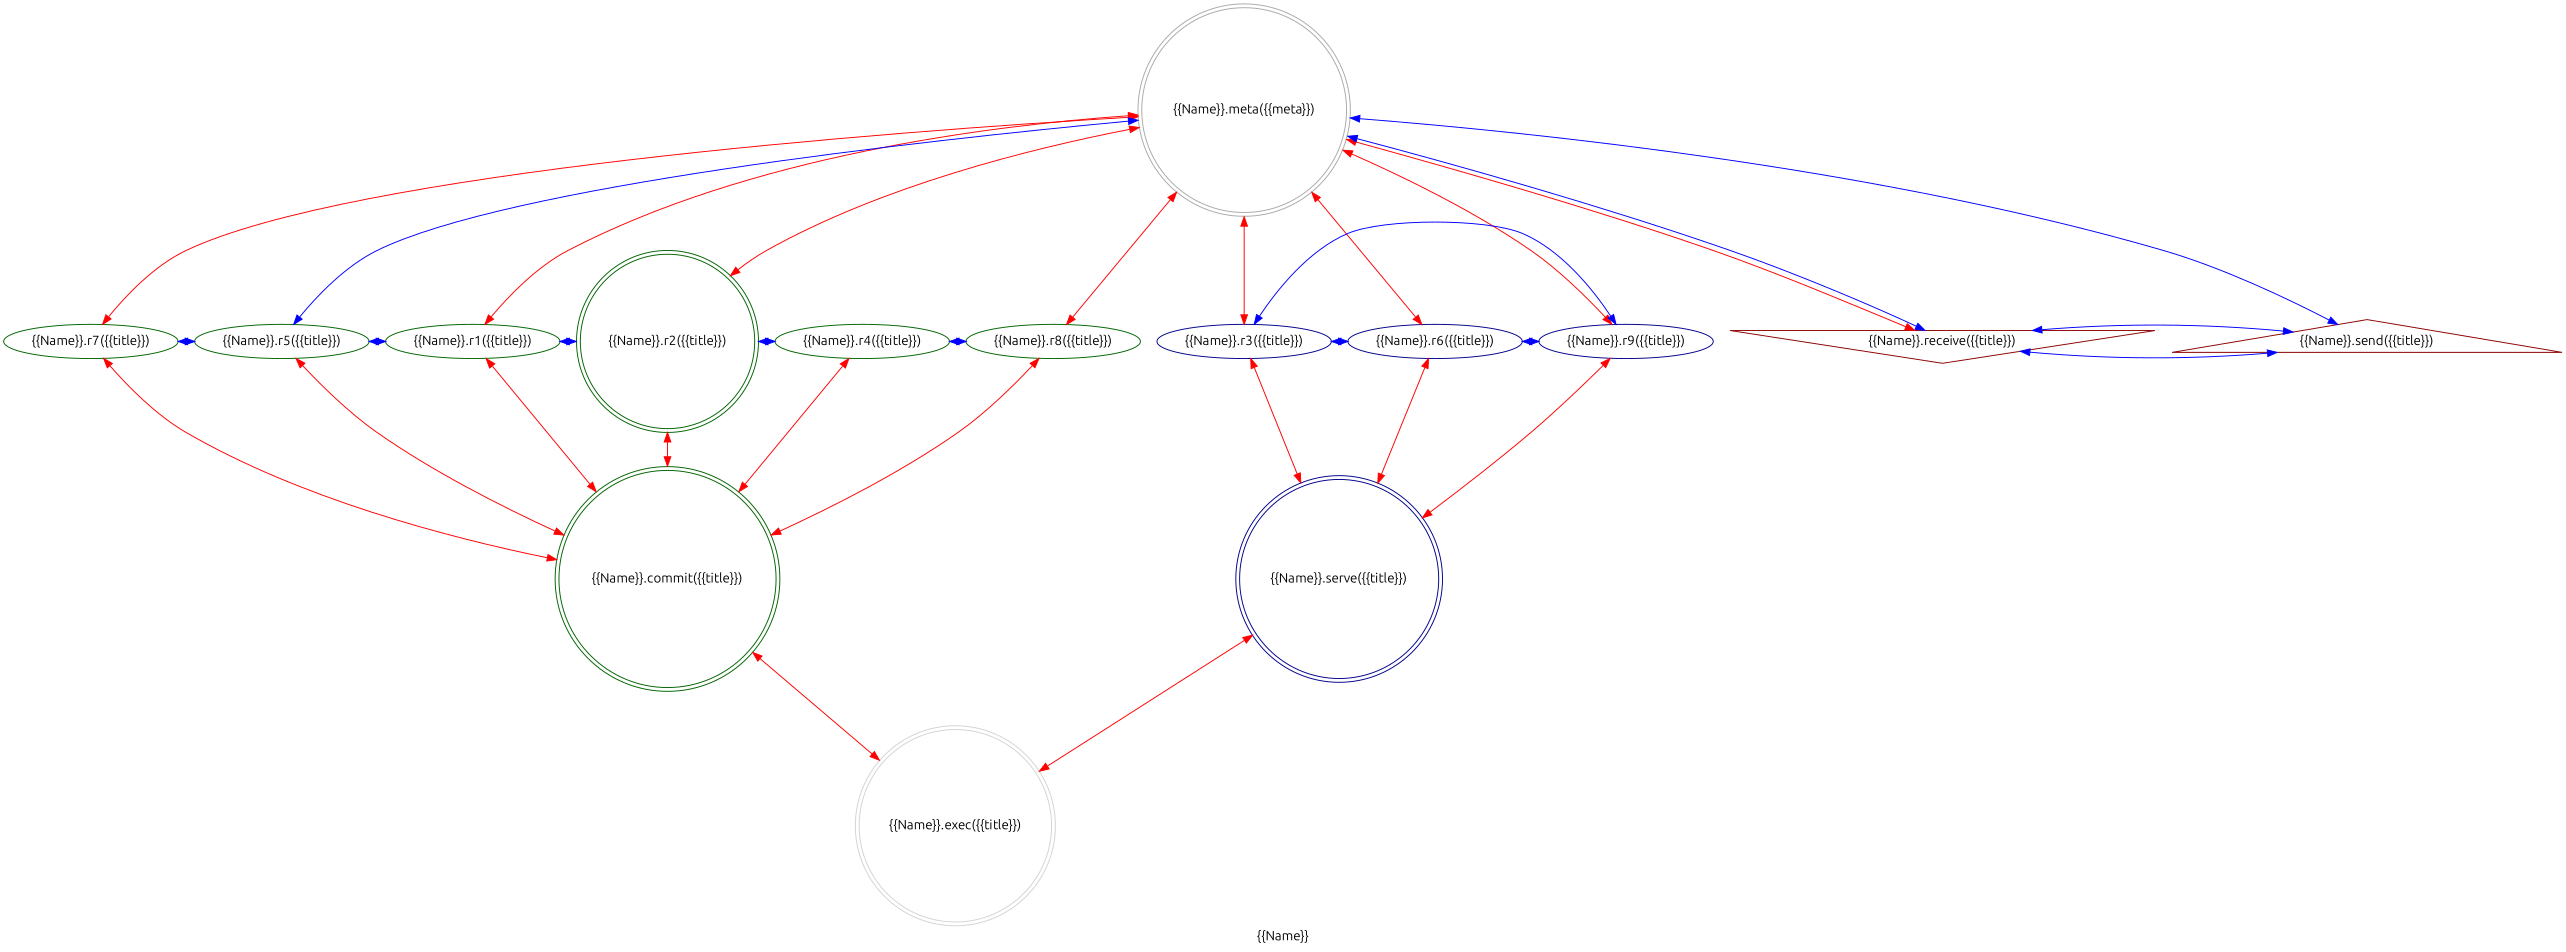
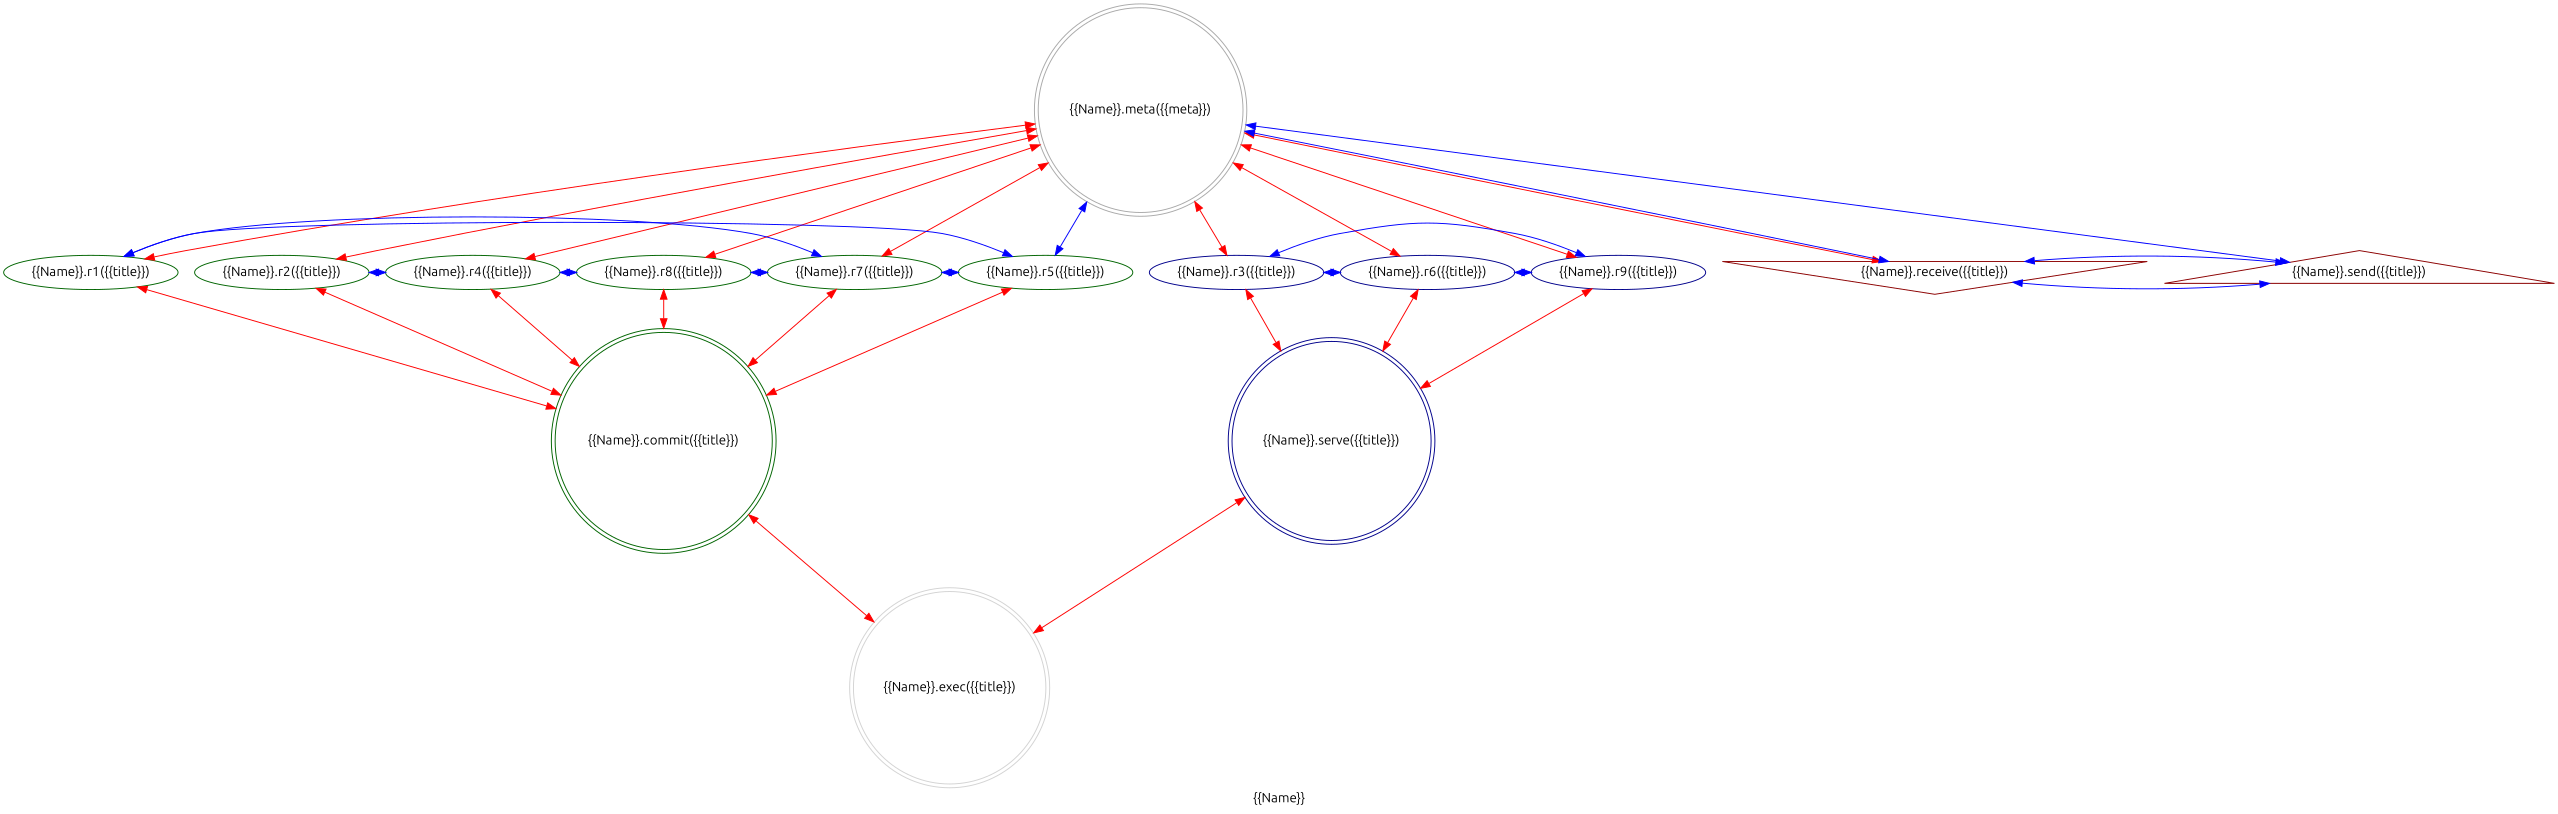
none -> (781, 197)
none -> (761, 272)
(570, 341) -> (473, 217)
(668, 341) -> (282, 272)
